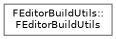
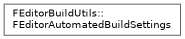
(58, 20) -> (92, 20)
